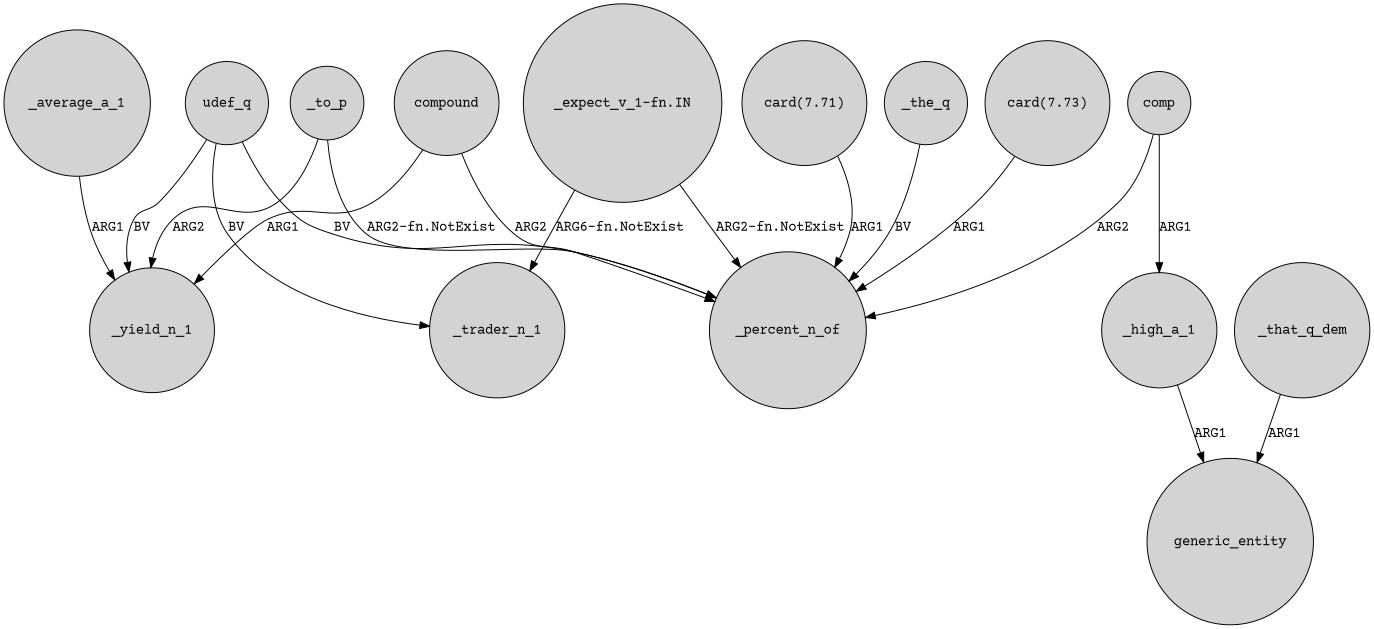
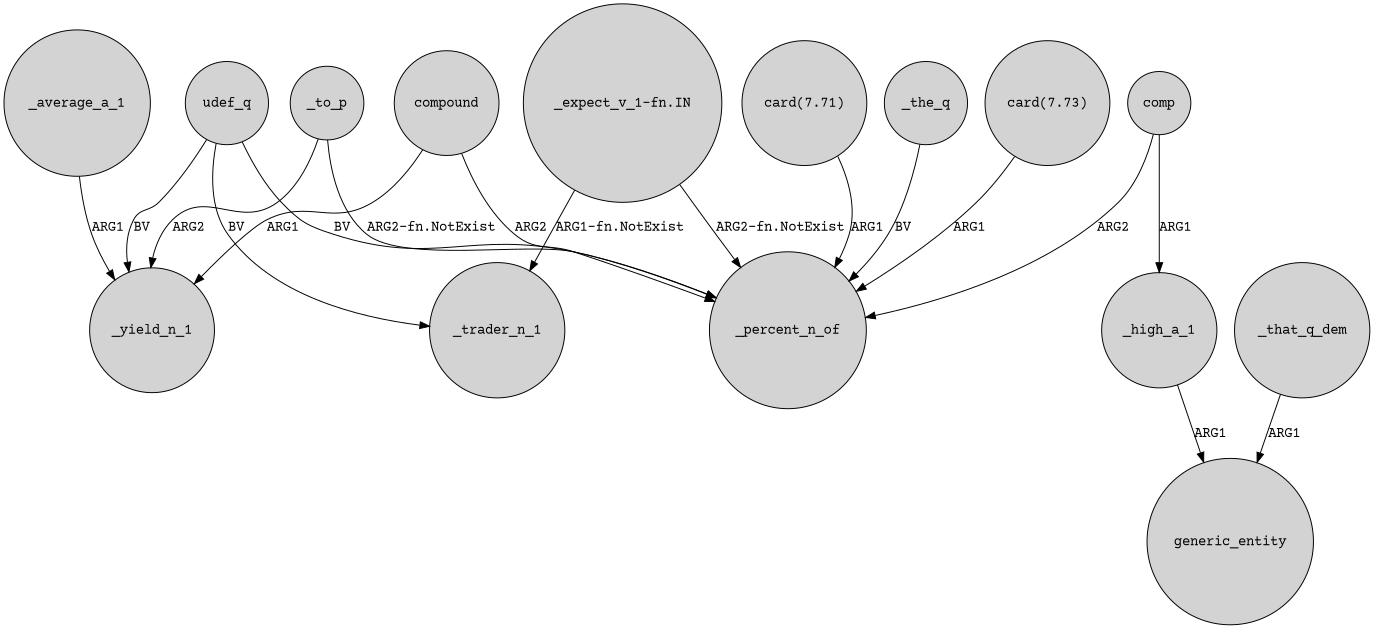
(620, 227) -> (620, 227)
